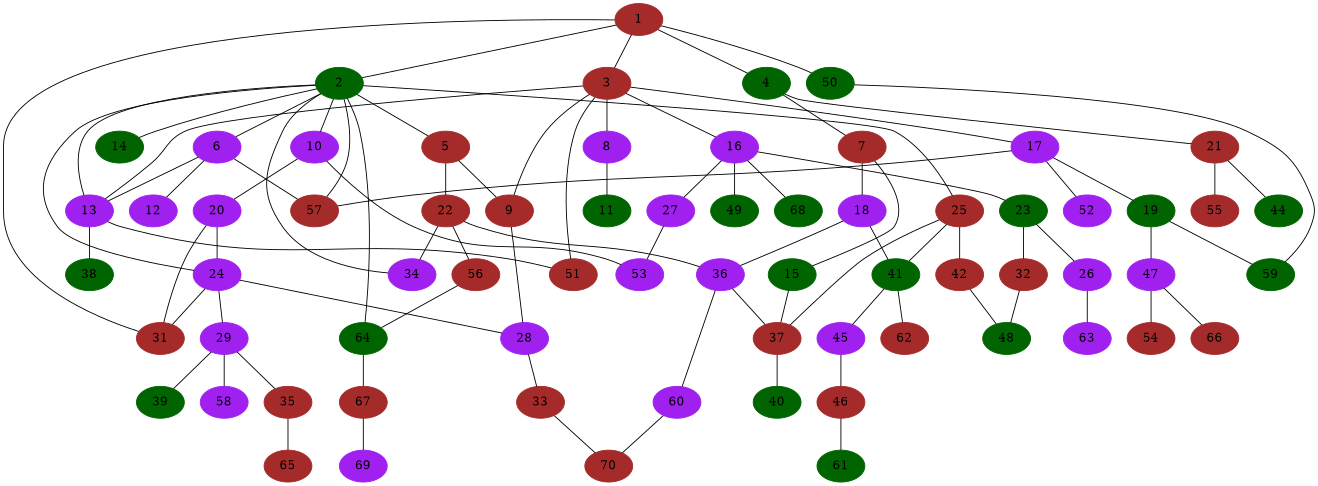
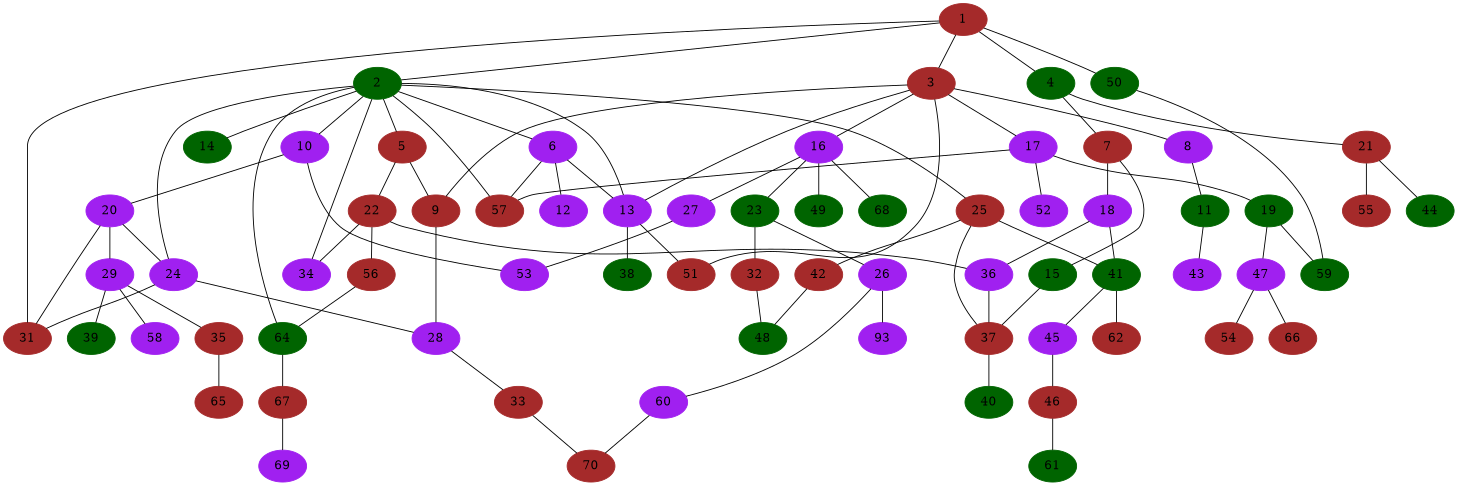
none -> (1197, 275)
(221, 307) -> (110, 243)
(1087, 338) -> (883, 338)
(699, 339) -> (788, 358)
